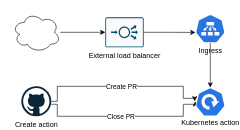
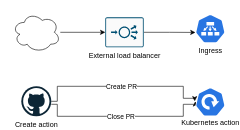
(210, 82) -> none
